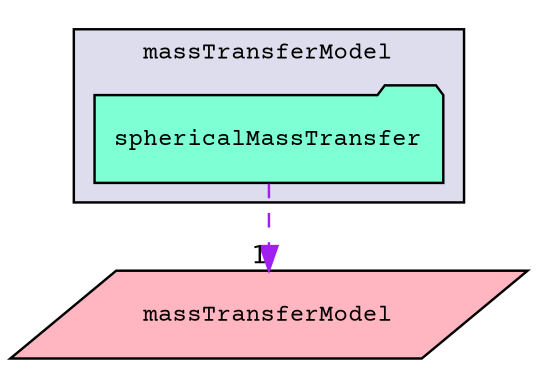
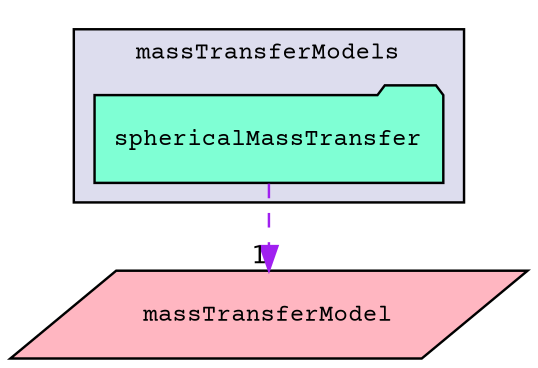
(269, 52) -> (269, 52)
